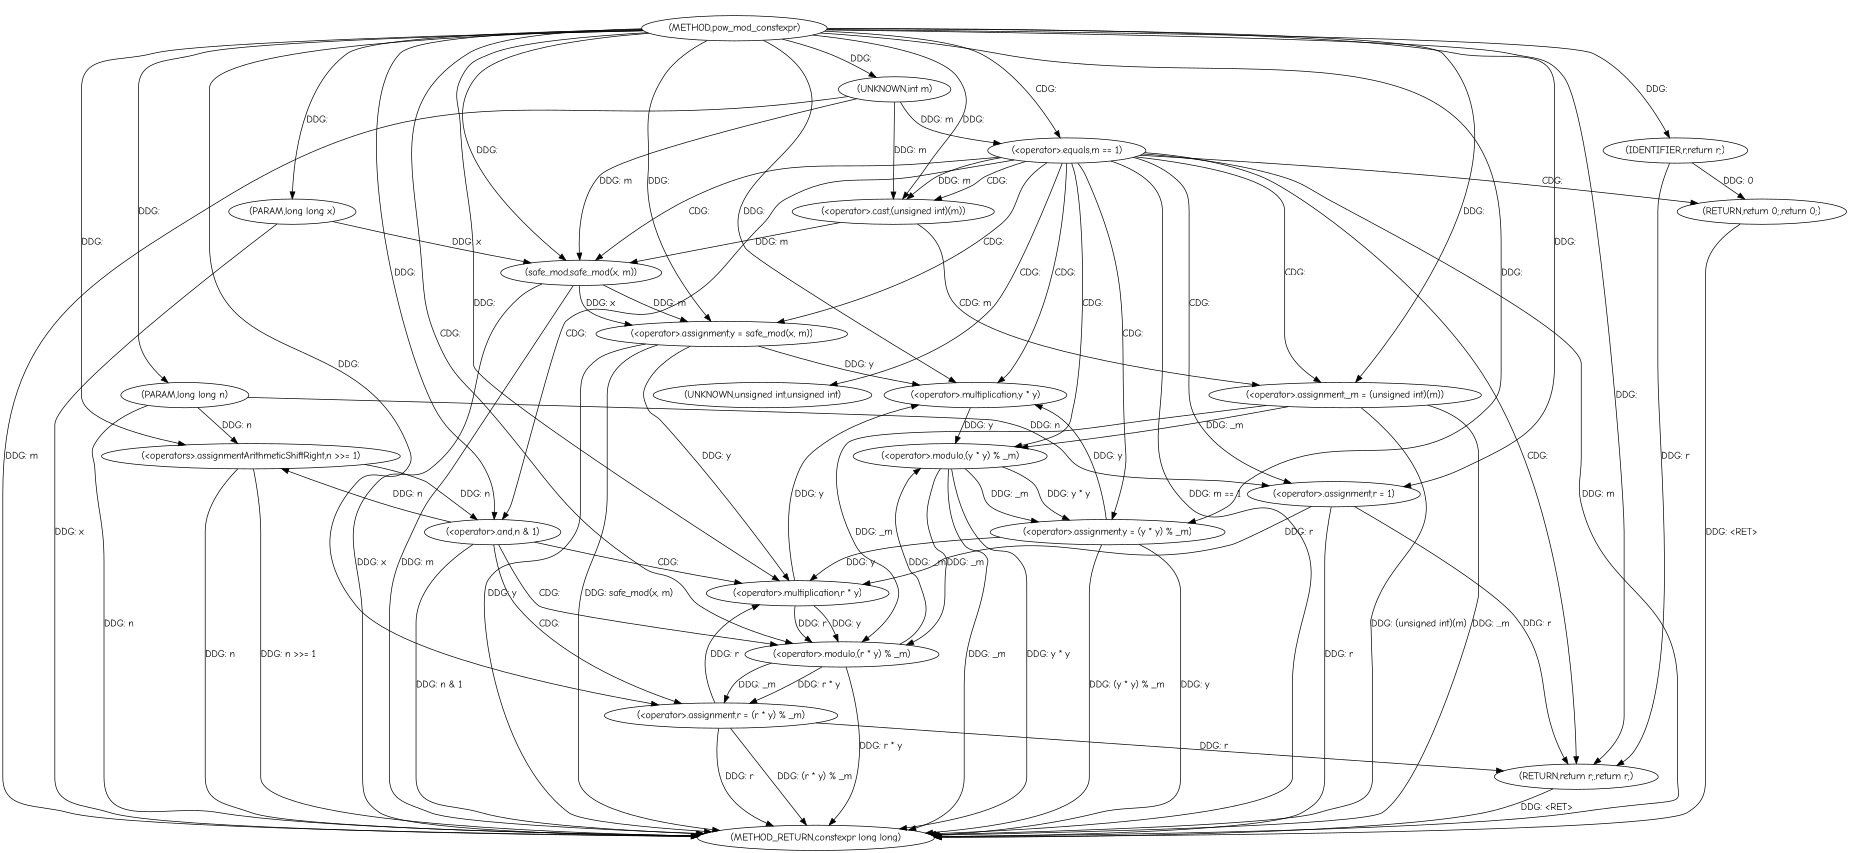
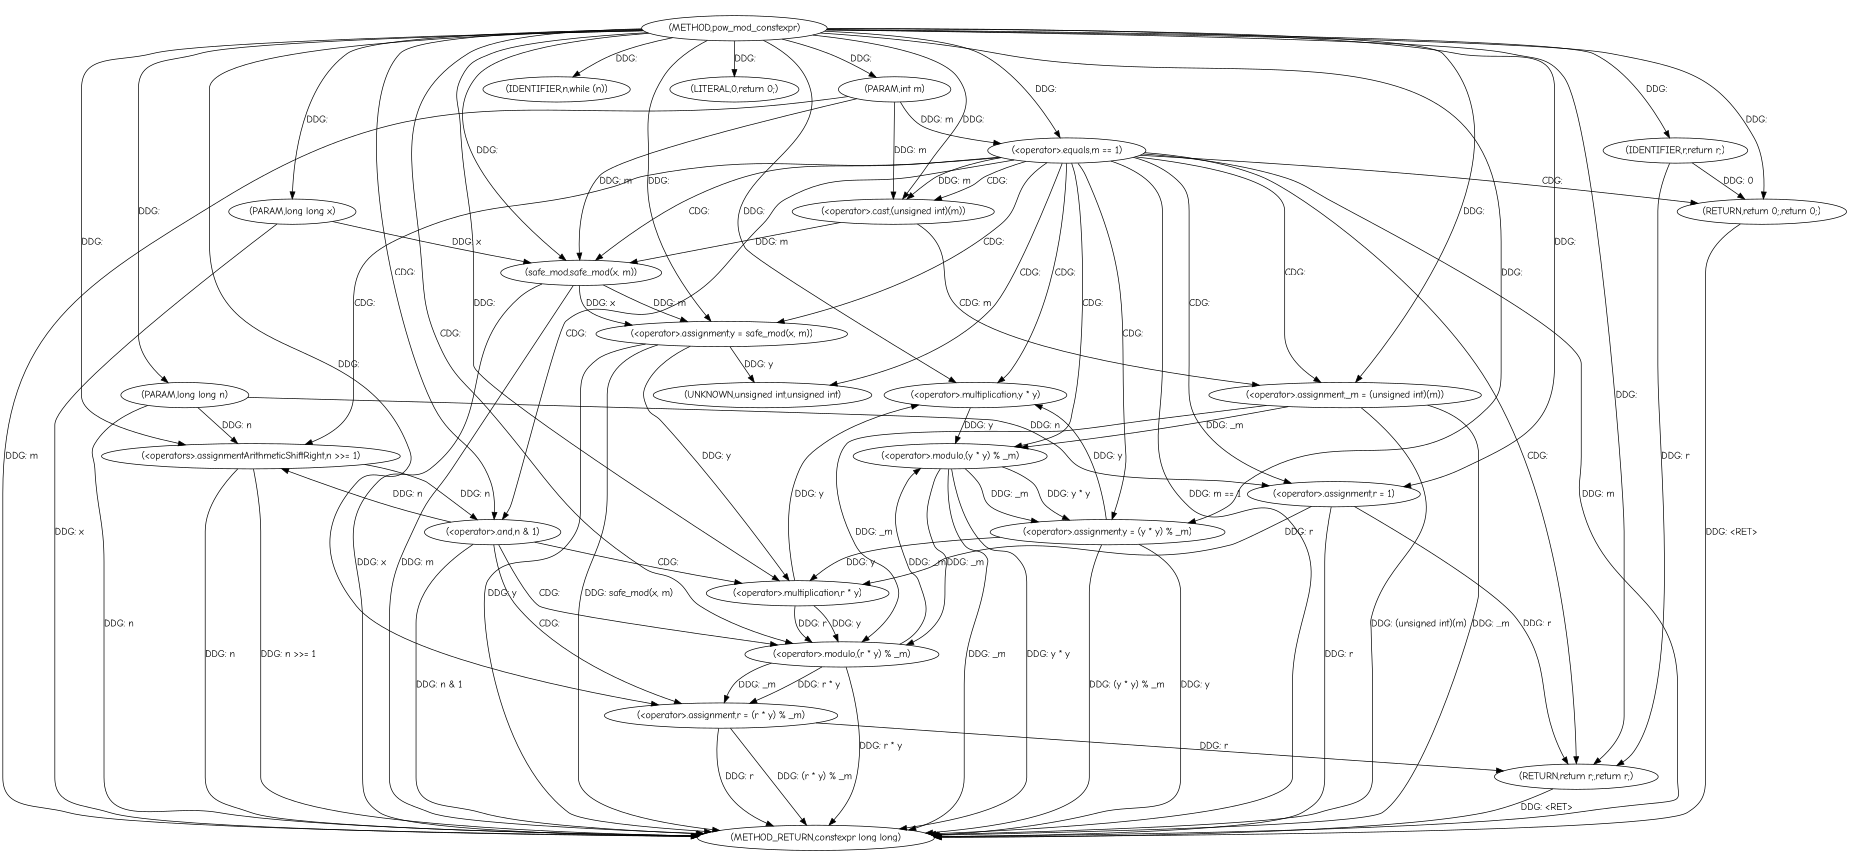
none -> (1334, 39)
none -> (557, 89)
none -> (734, 89)
(895, 89) -> (895, 89)
(1047, 89) -> (1047, 89)
none -> (577, 196)
(407, 273) -> (407, 273)
(835, 367) -> (740, 362)
(709, 646) -> none
